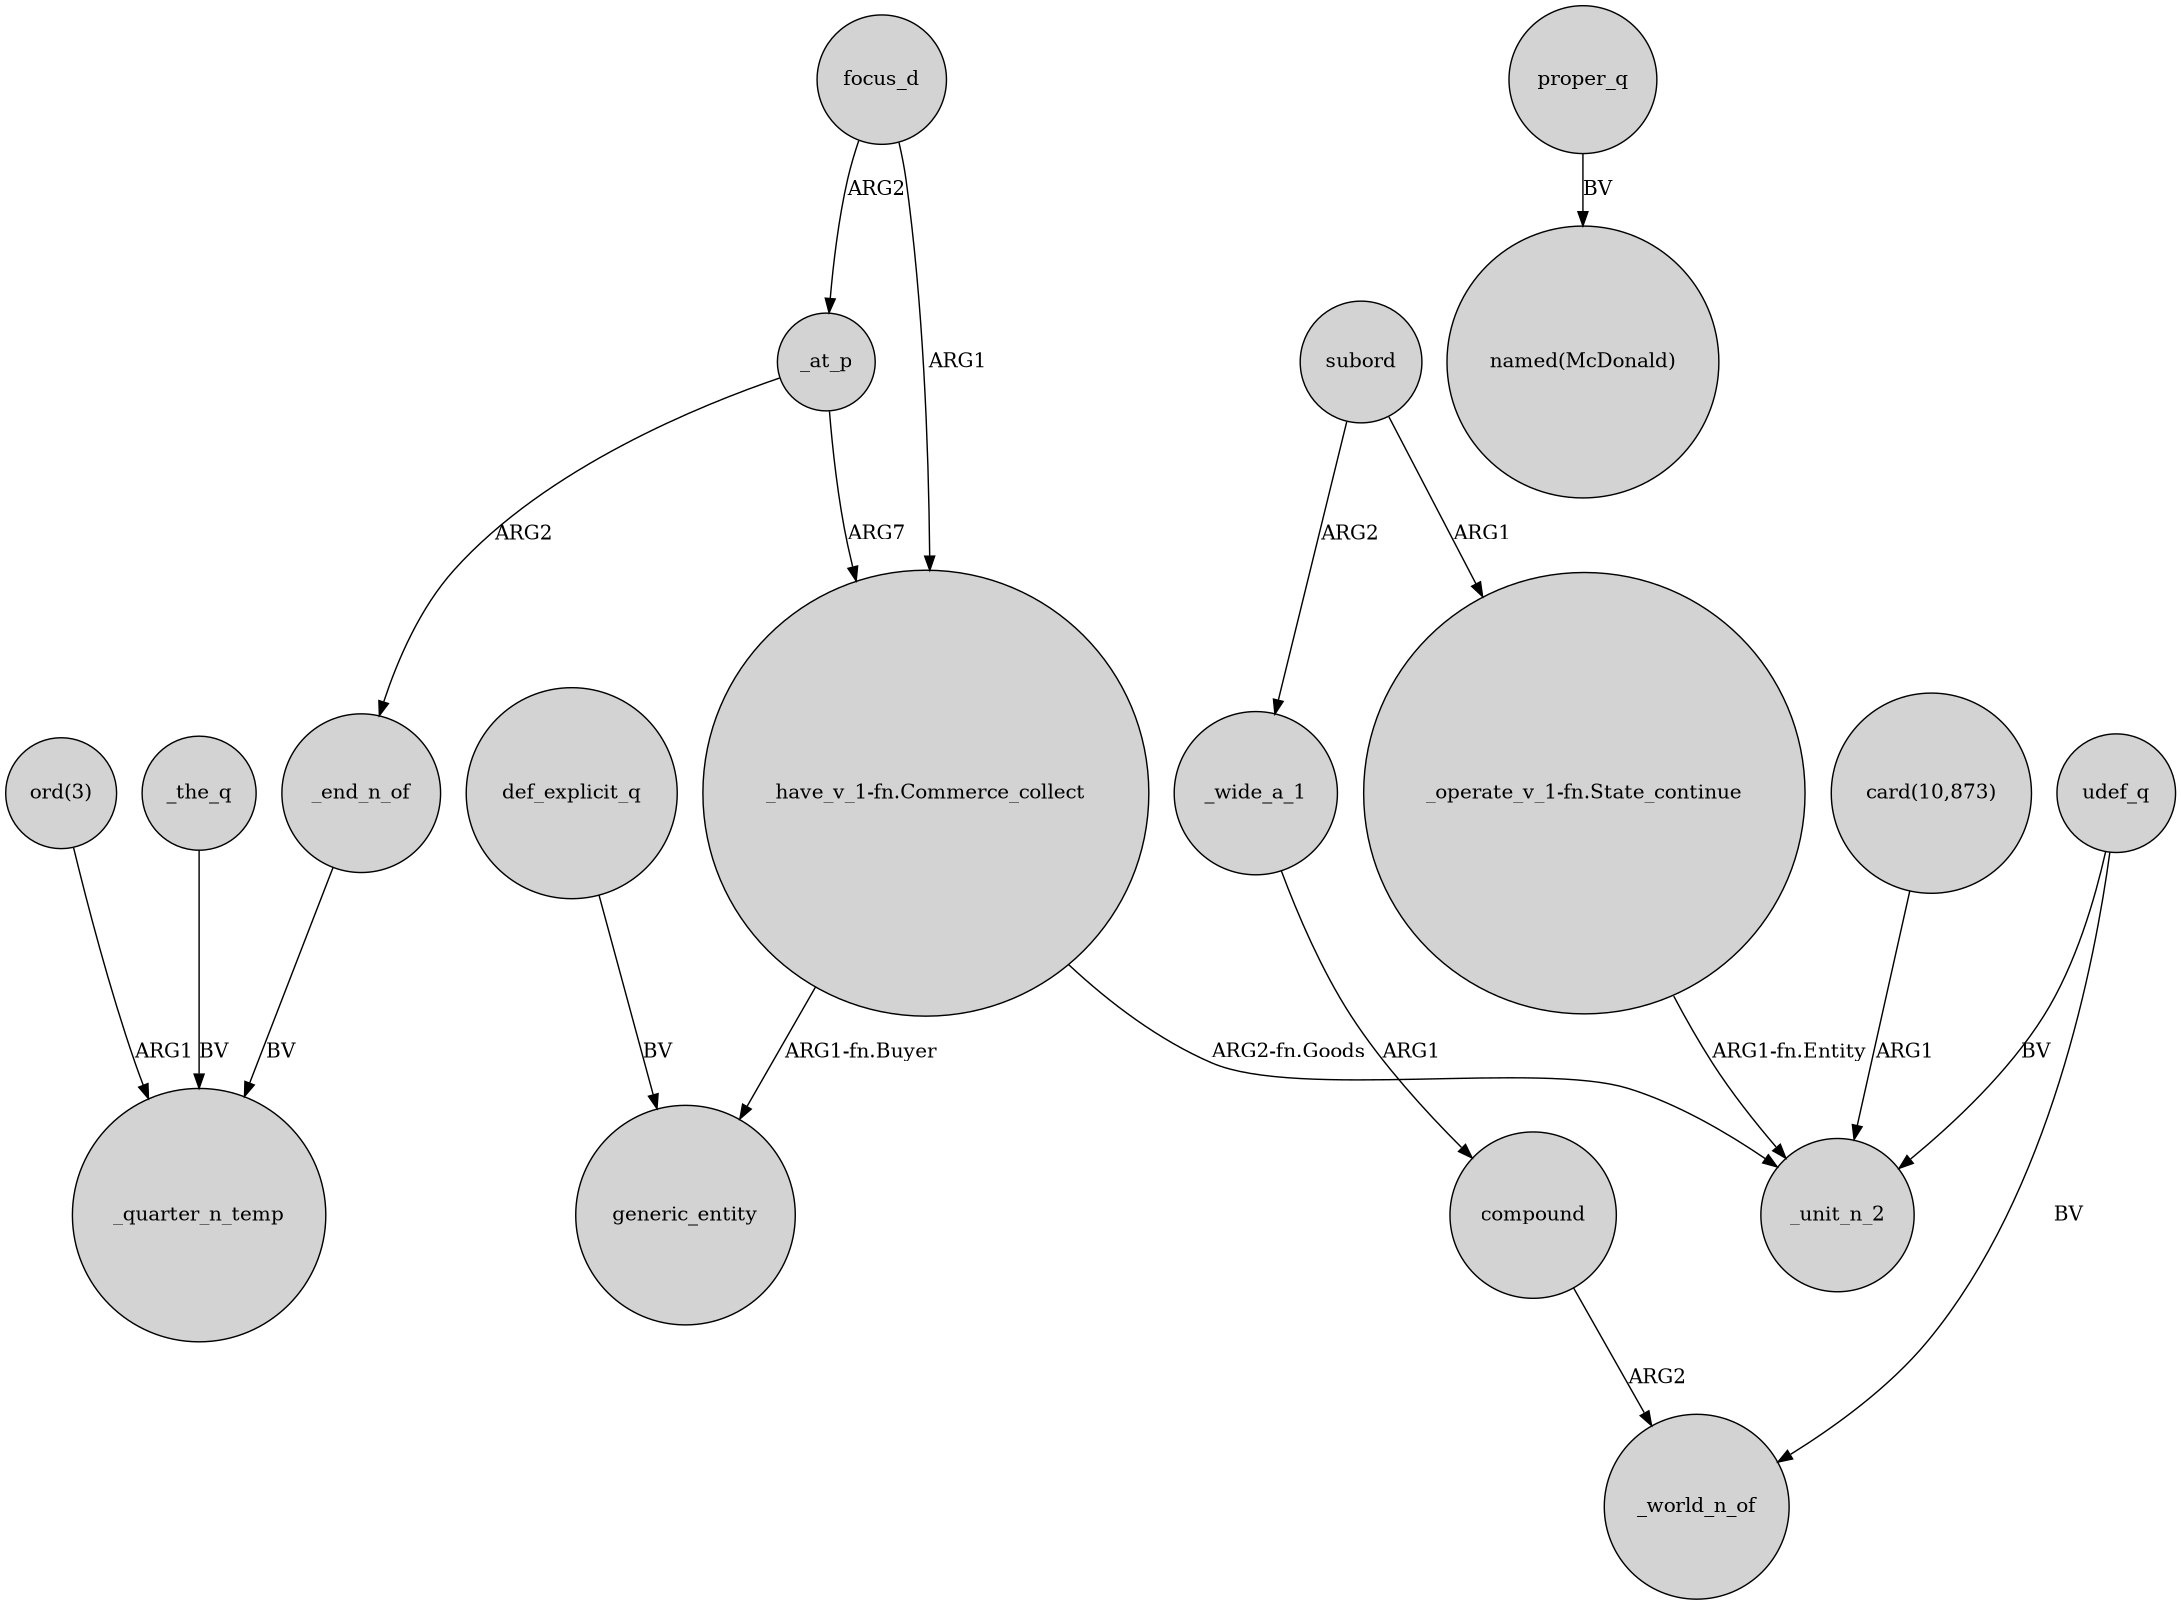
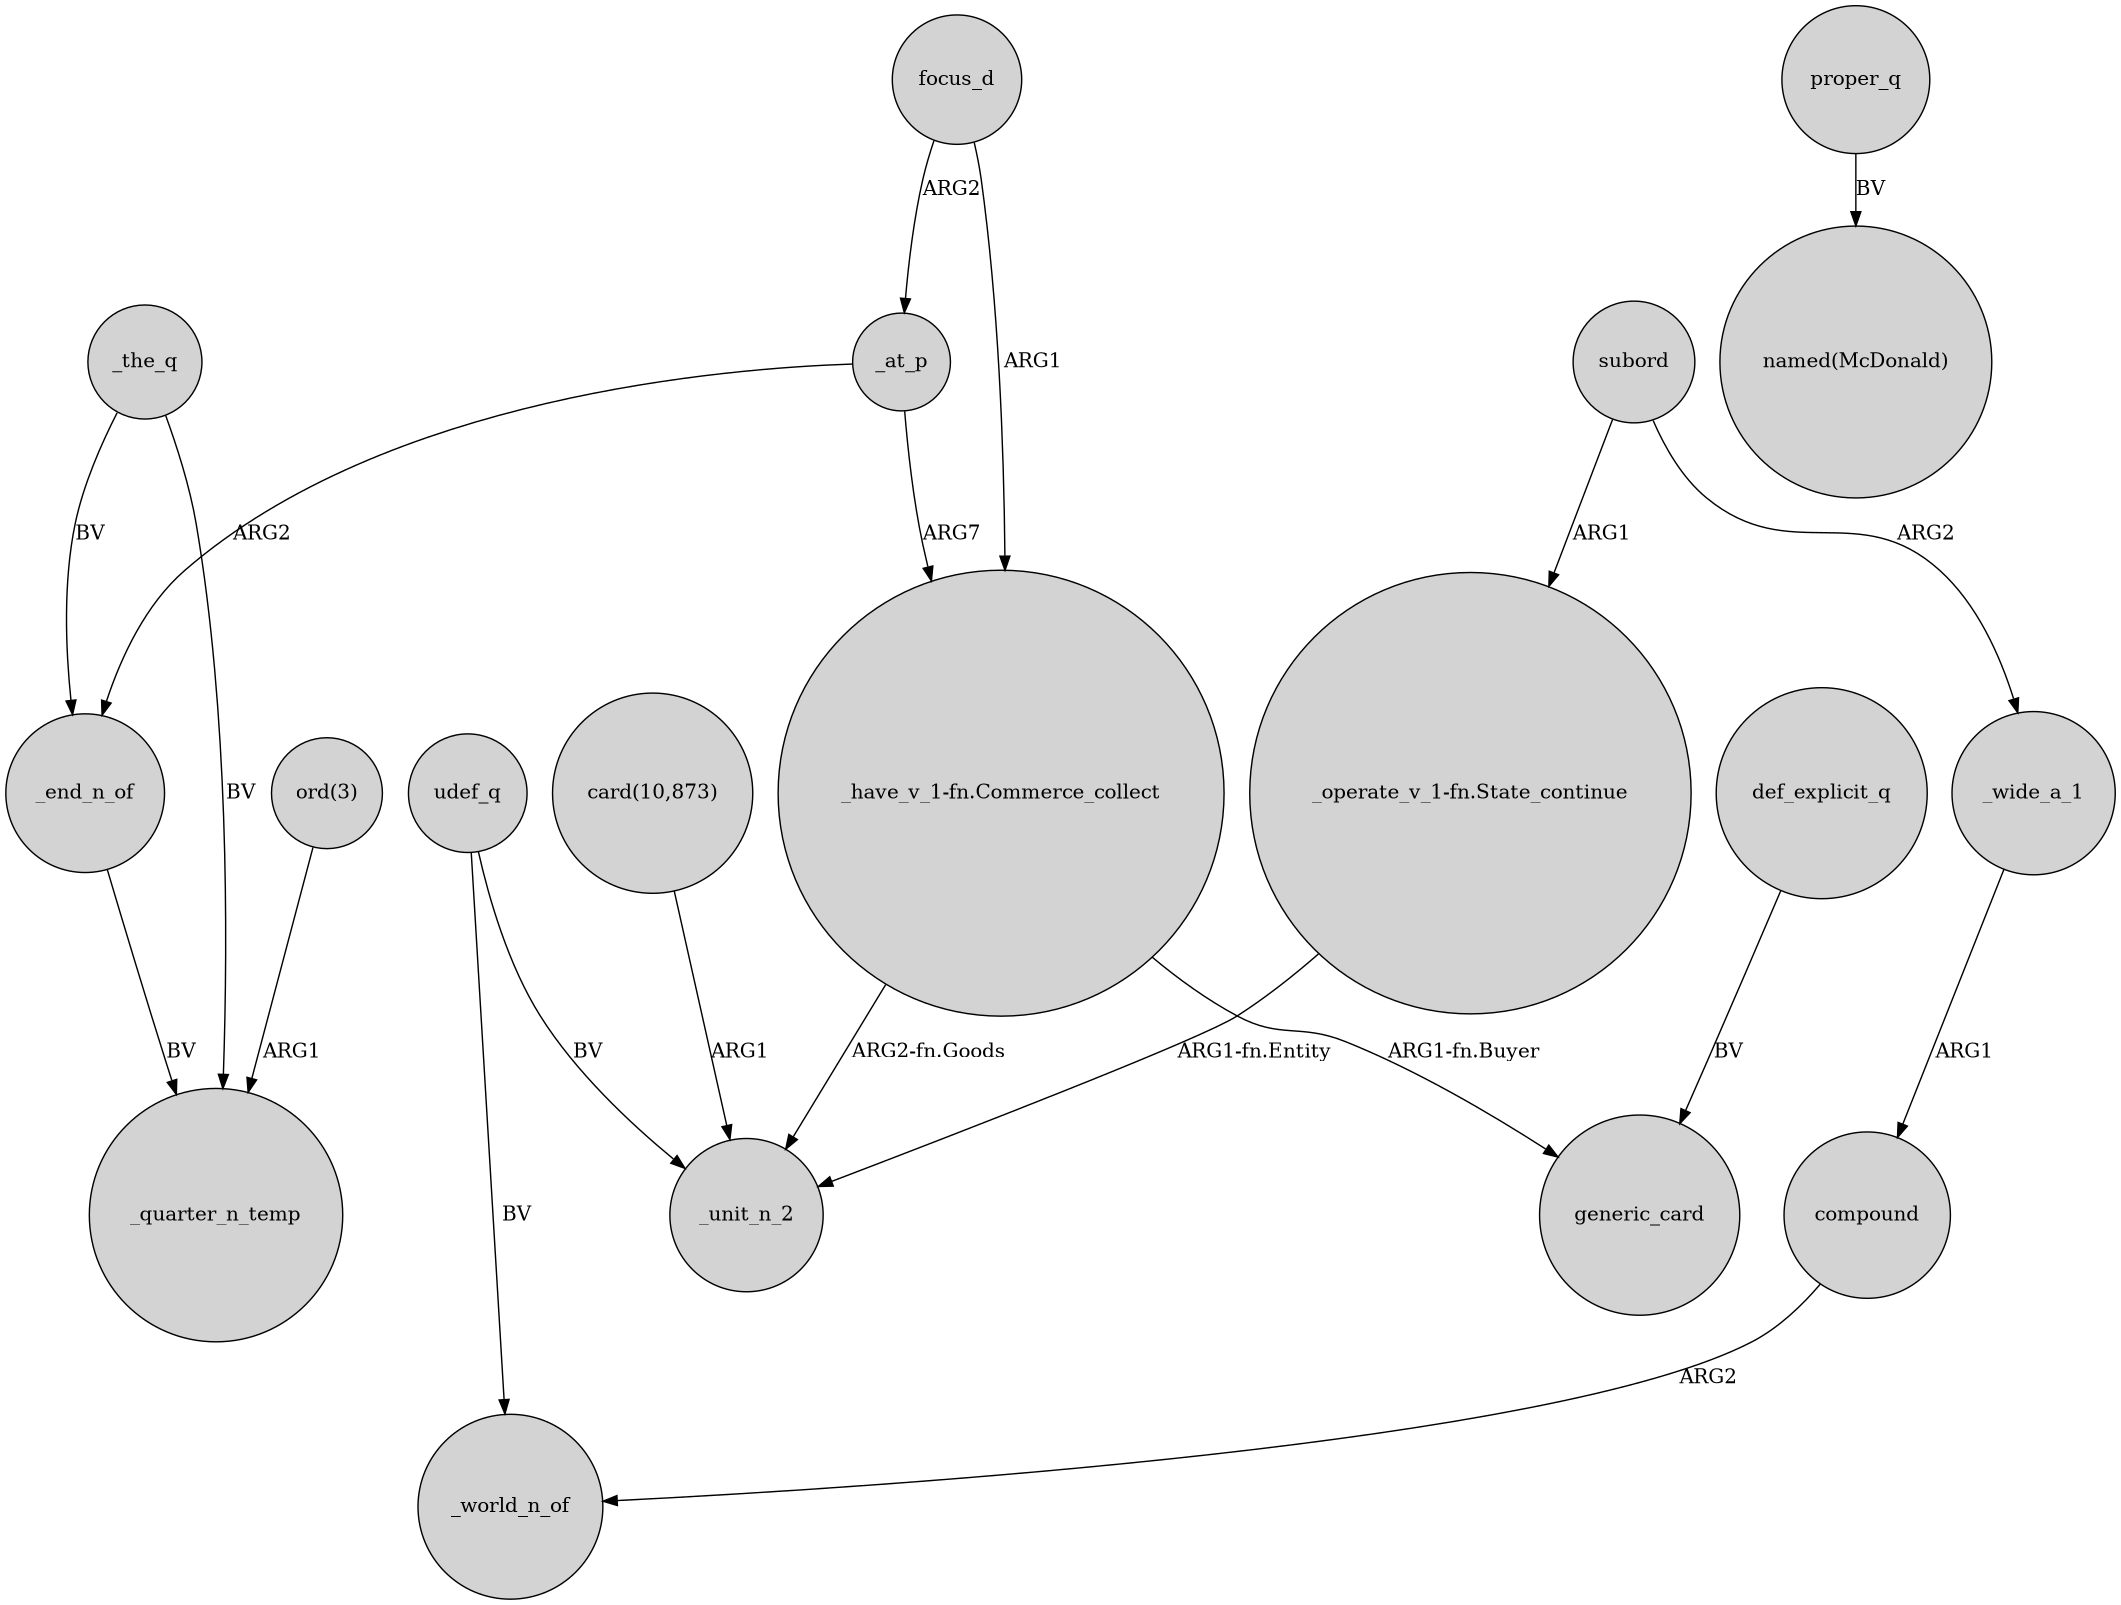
none -> (71, 553)
(686, 1215) -> (1640, 1215)
